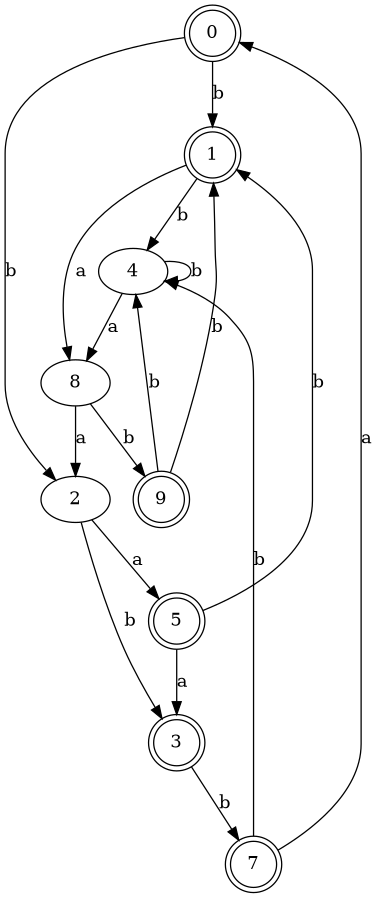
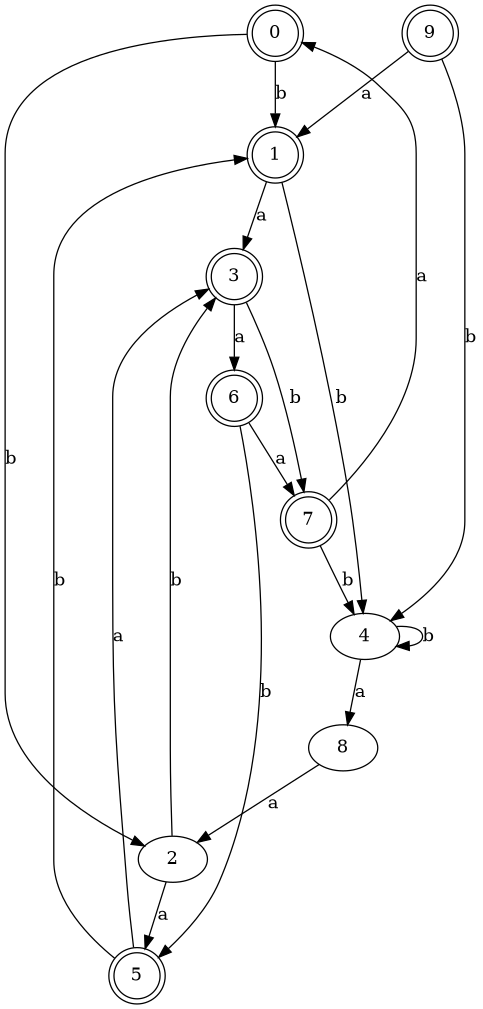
(87, 232) -> (257, 210)
(218, 327) -> (367, 94)
none -> (234, 398)
(114, 435) -> none
